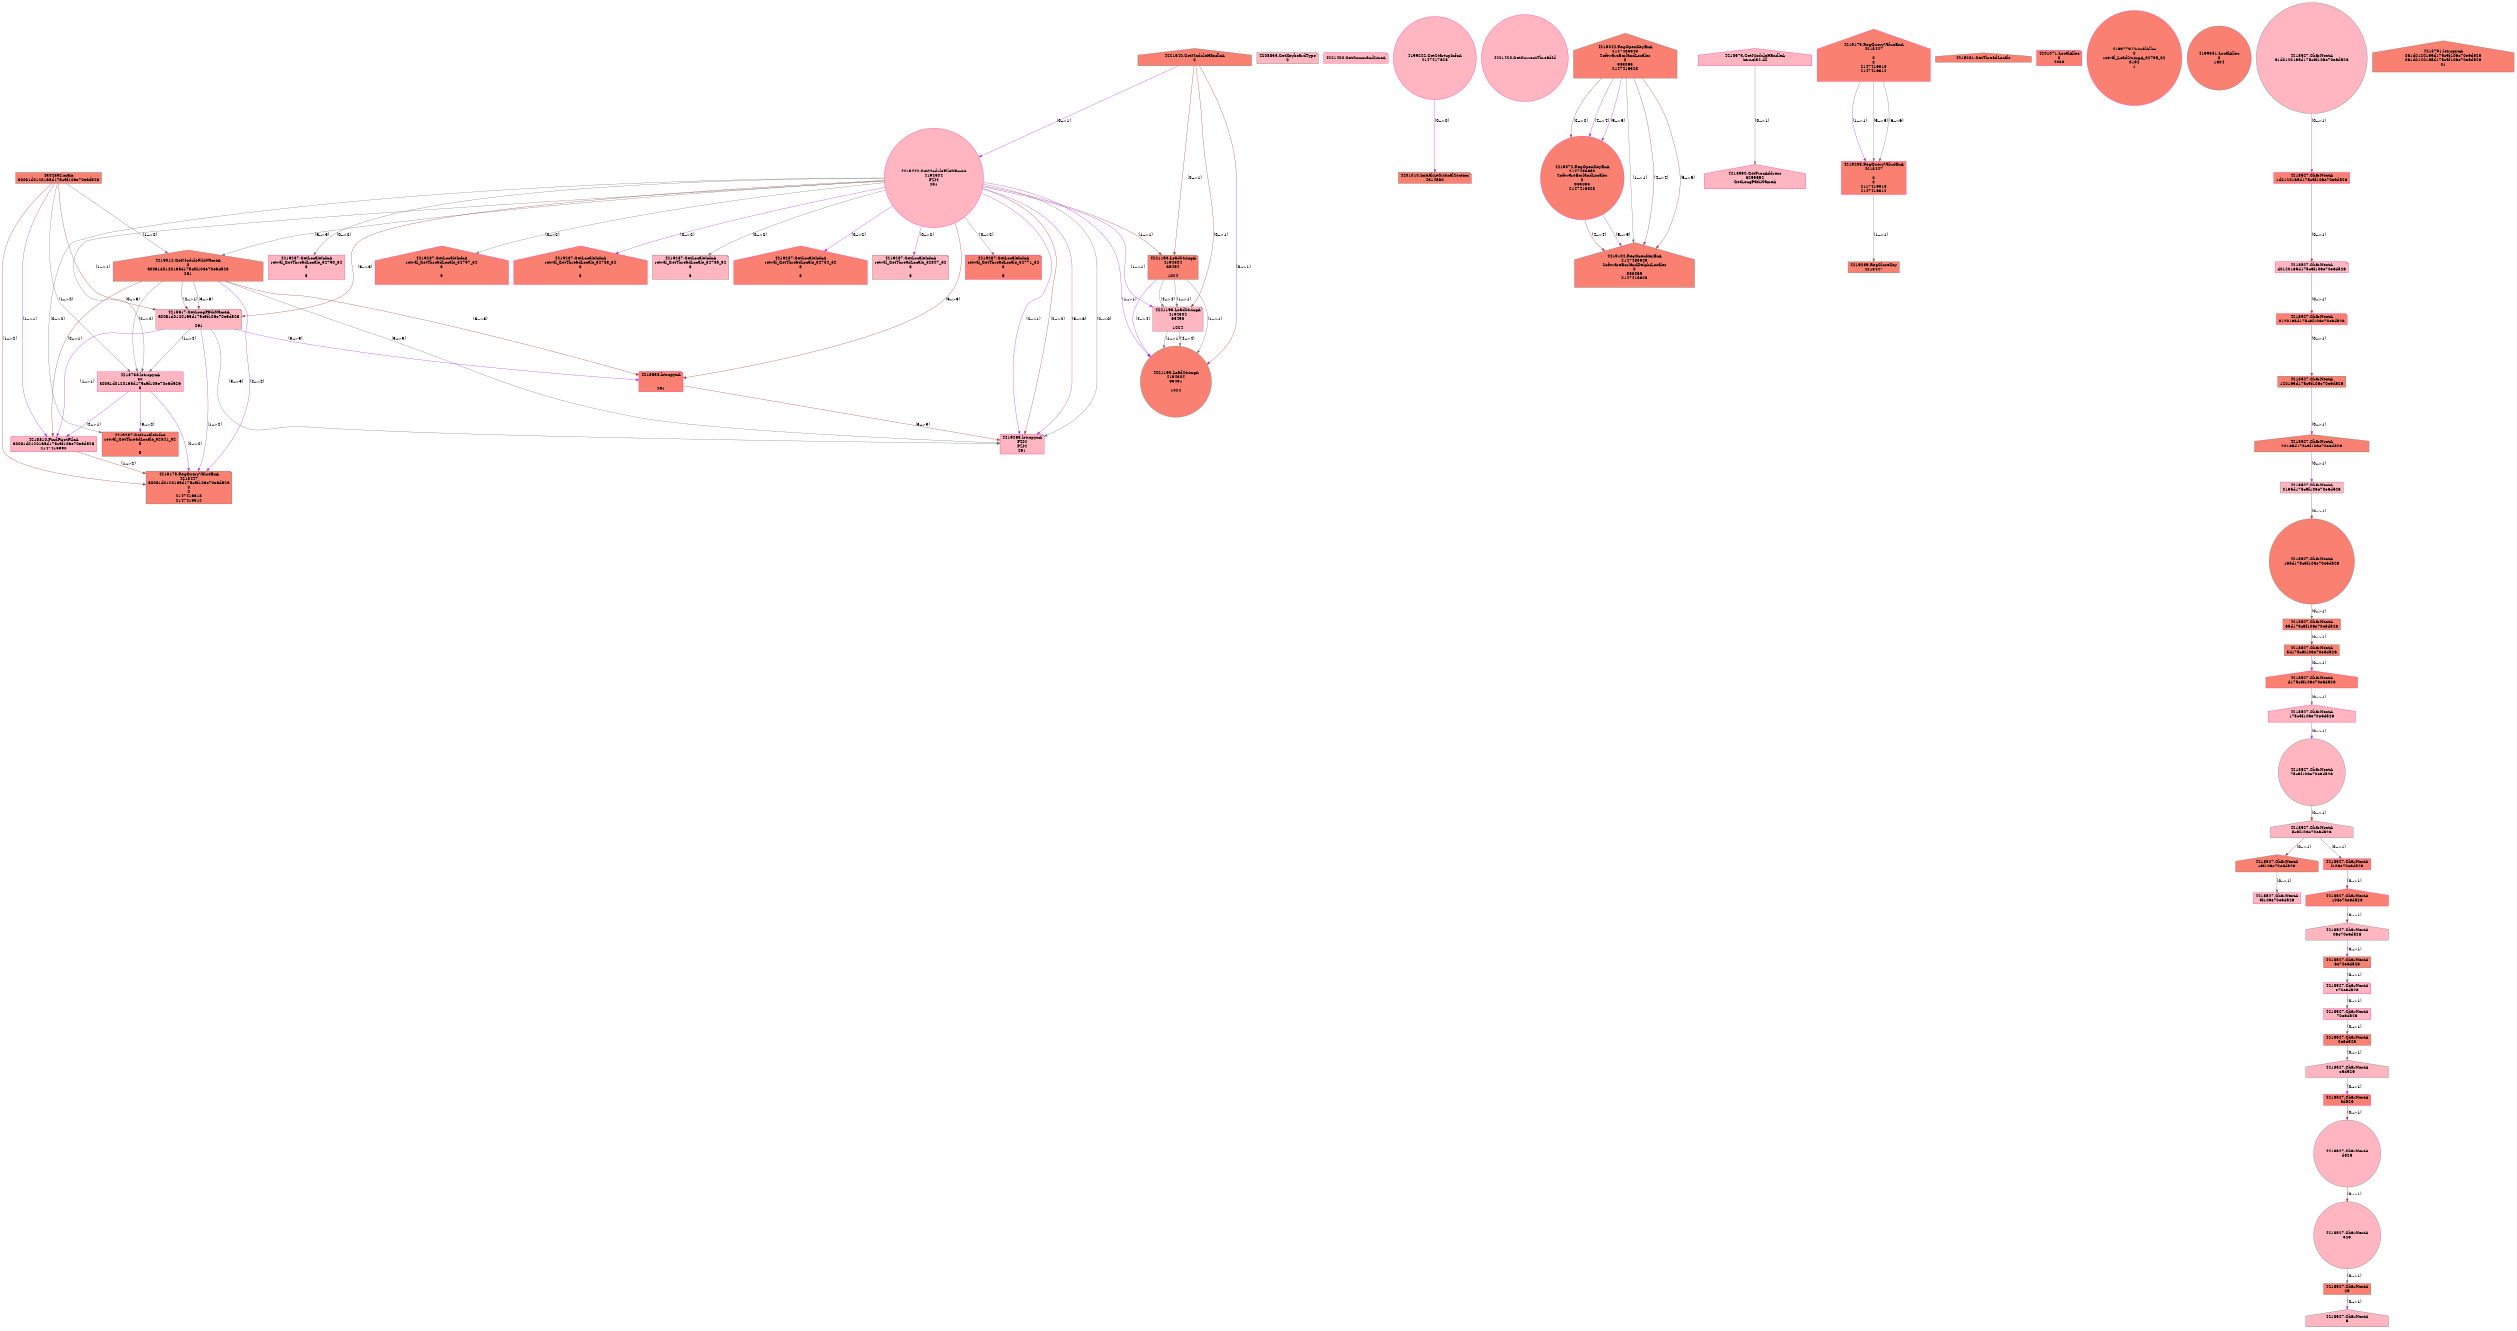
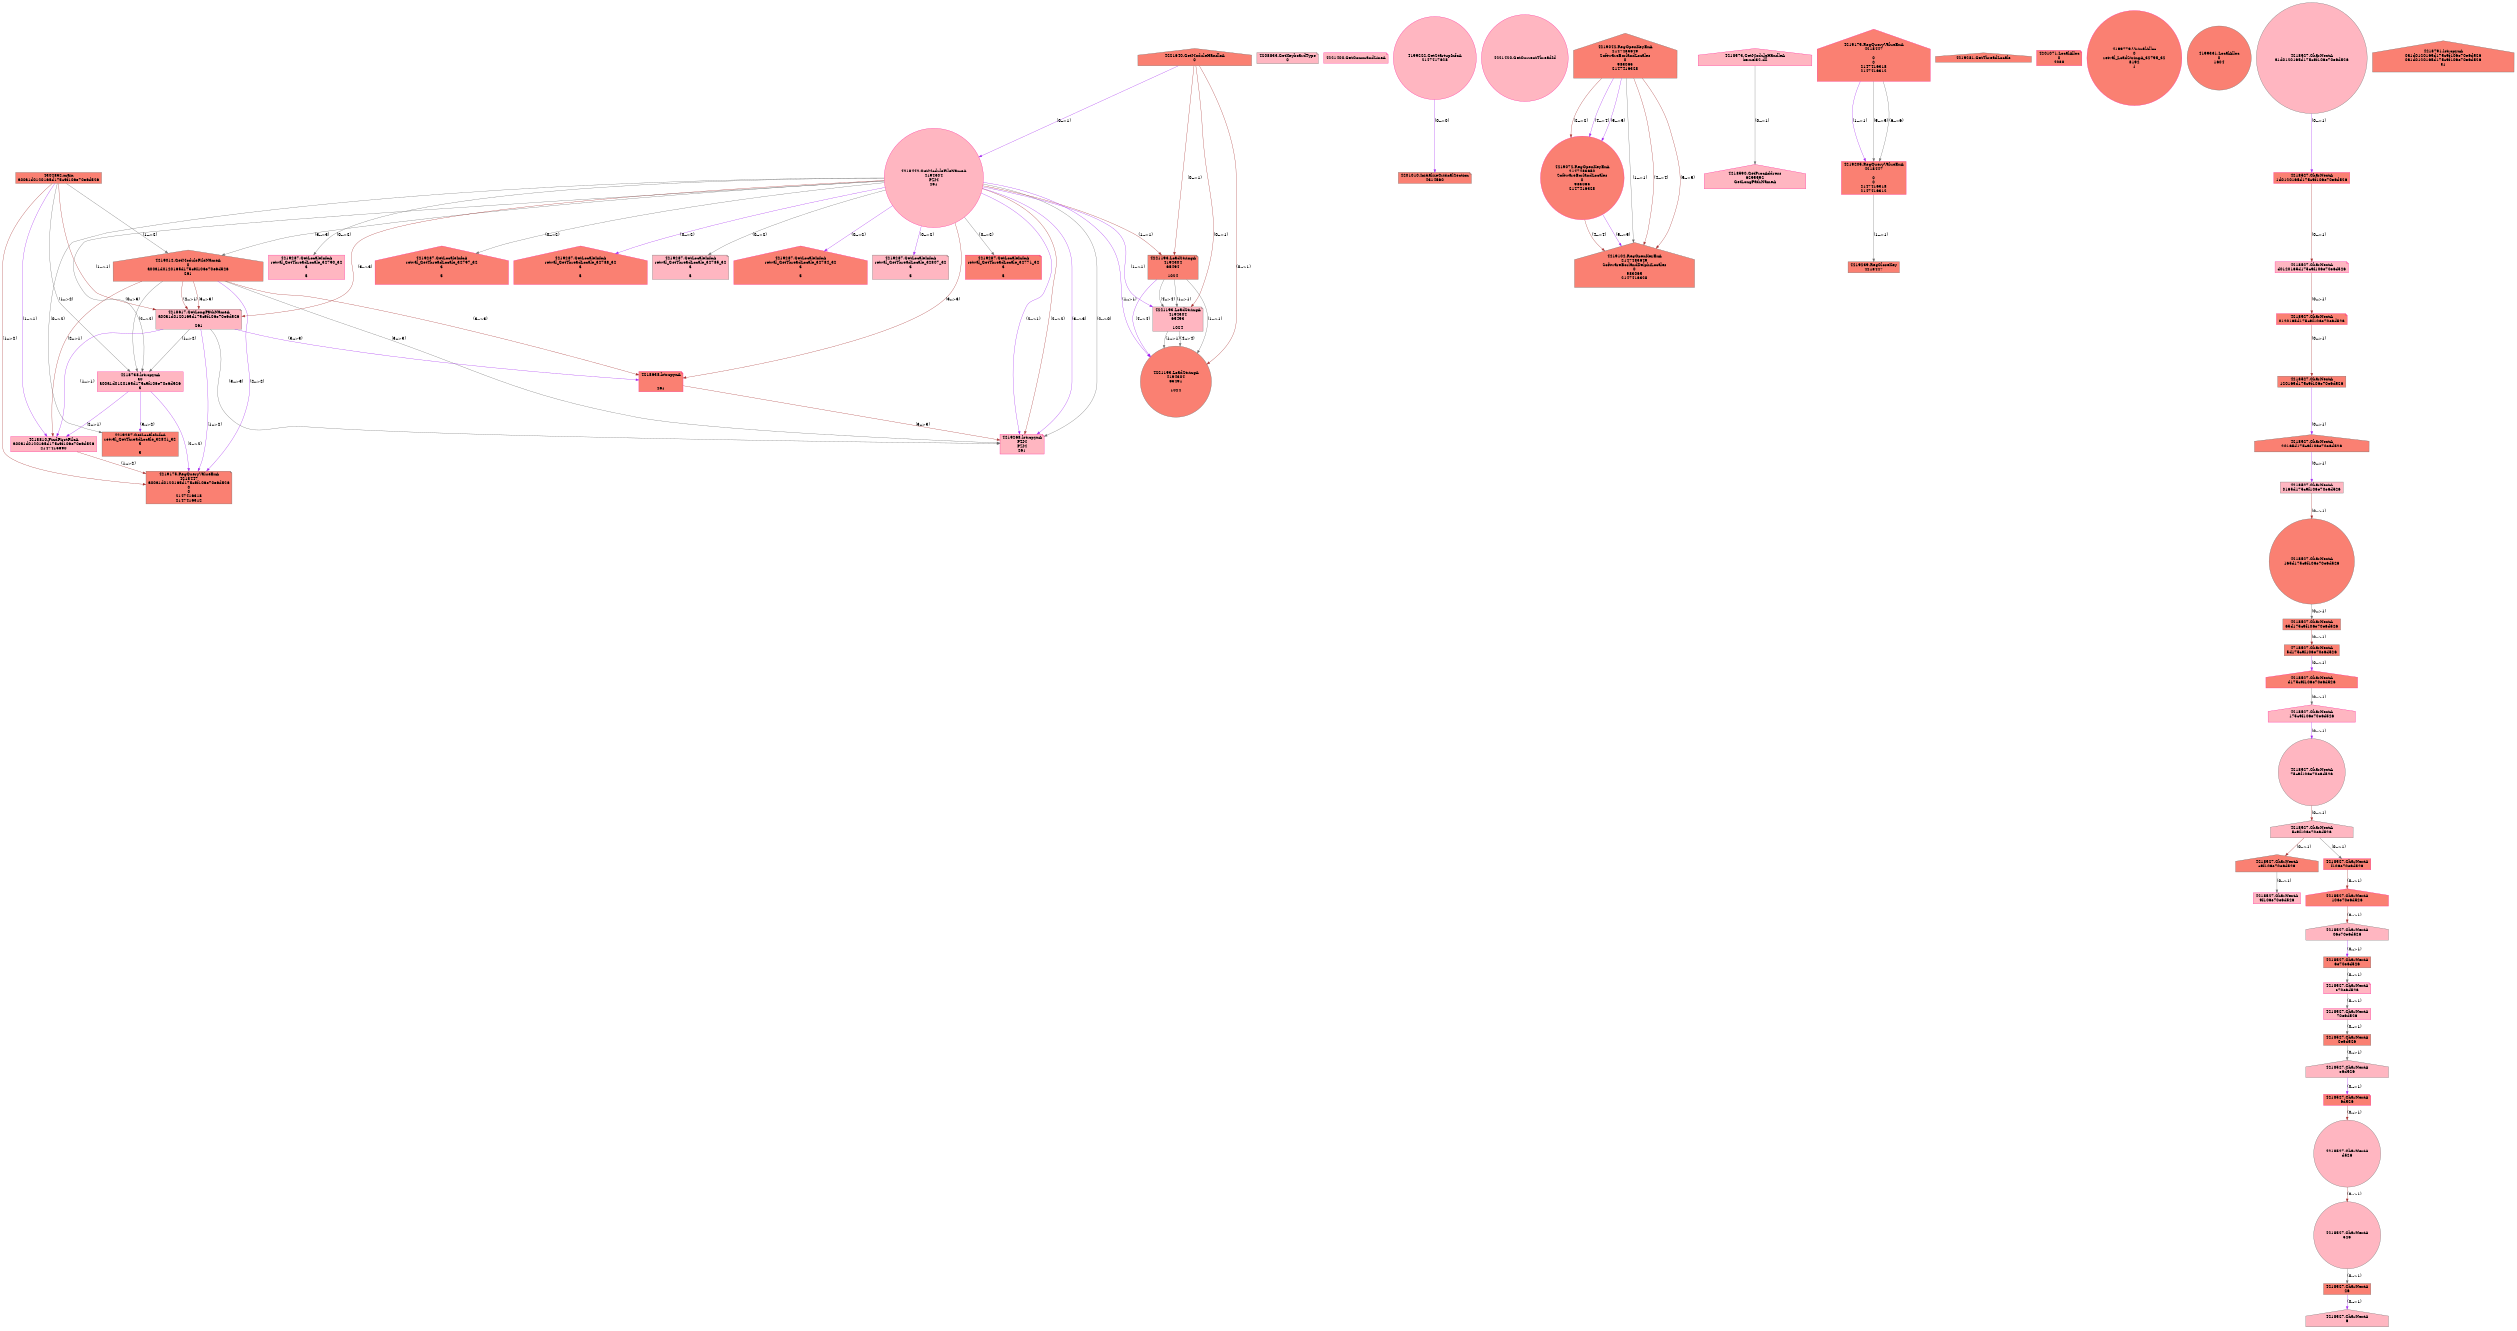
(1874, 178) -> (1874, 178)
(2312, 650) -> (2312, 650)
